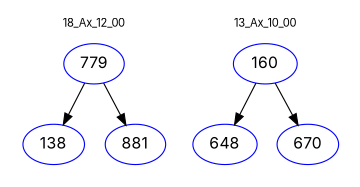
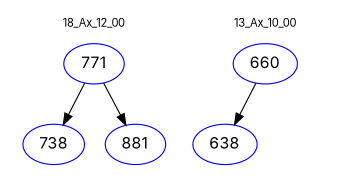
(94, 64) -> (94, 64)
(265, 64) -> (265, 64)
(54, 144) -> (54, 144)
(225, 144) -> (225, 144)
(308, 144) -> none
